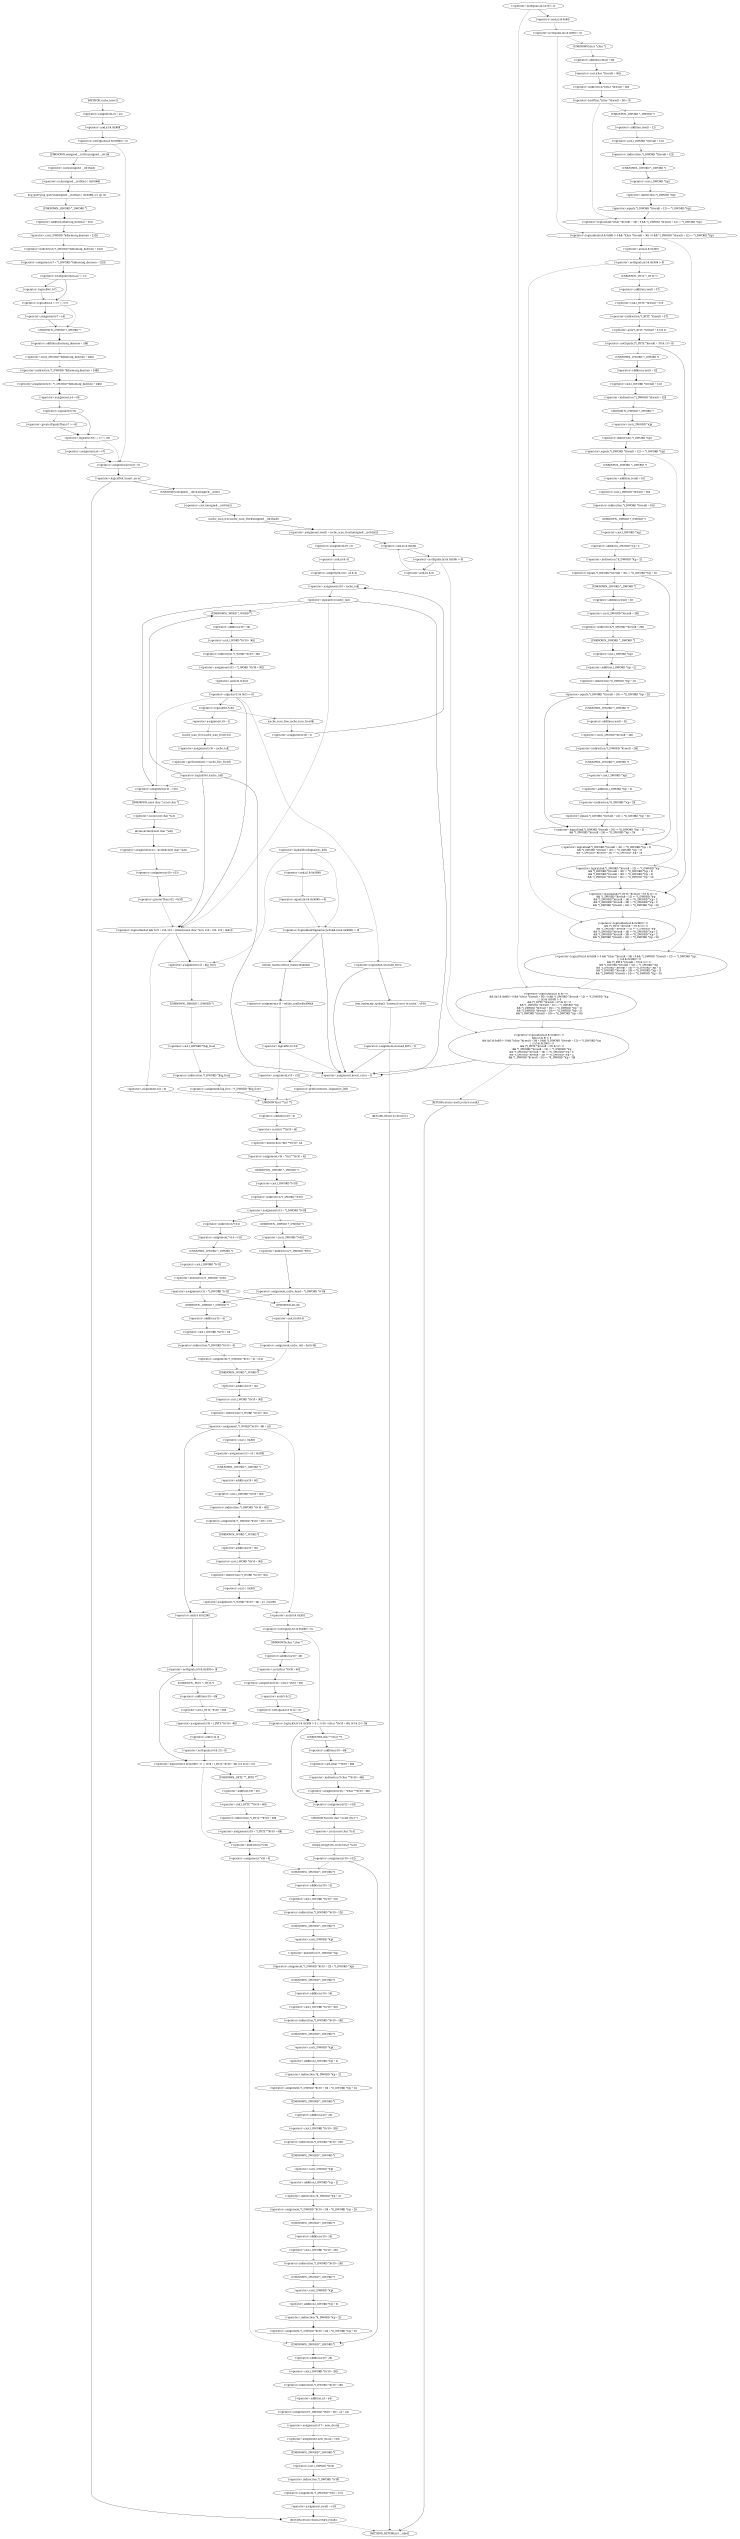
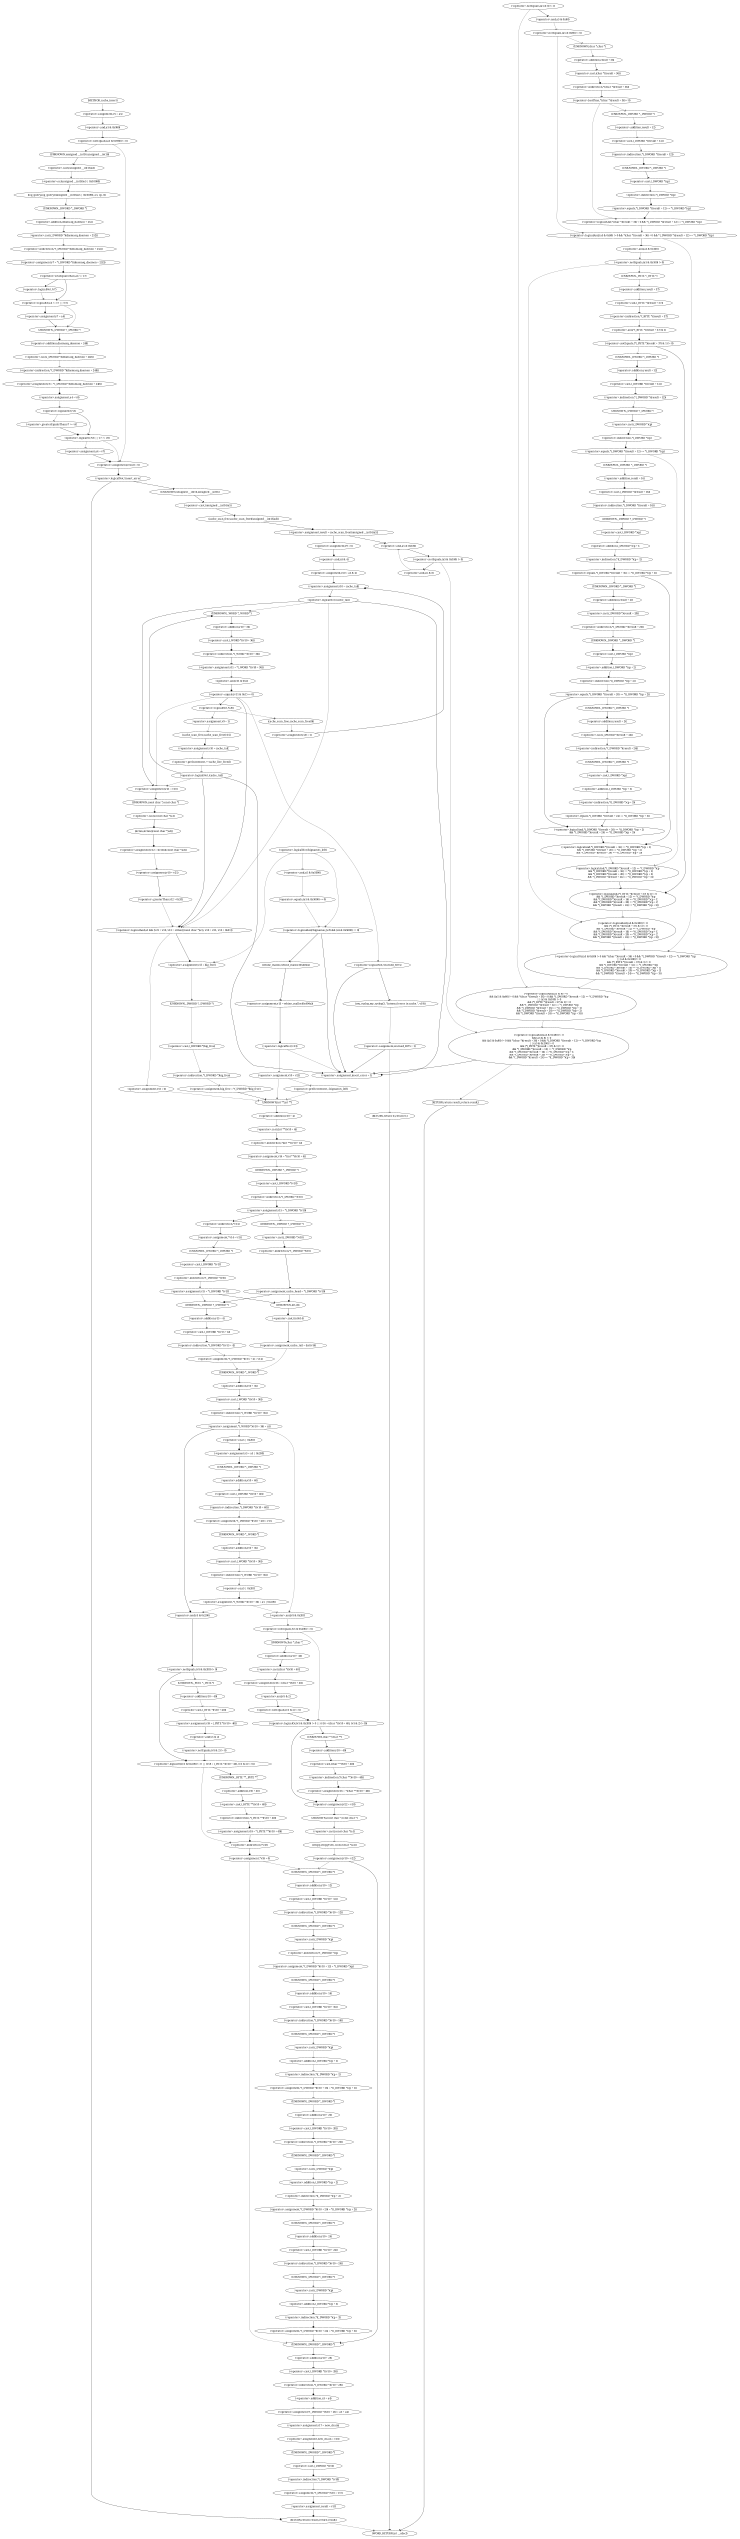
(390, 2534) -> (390, 2534)
